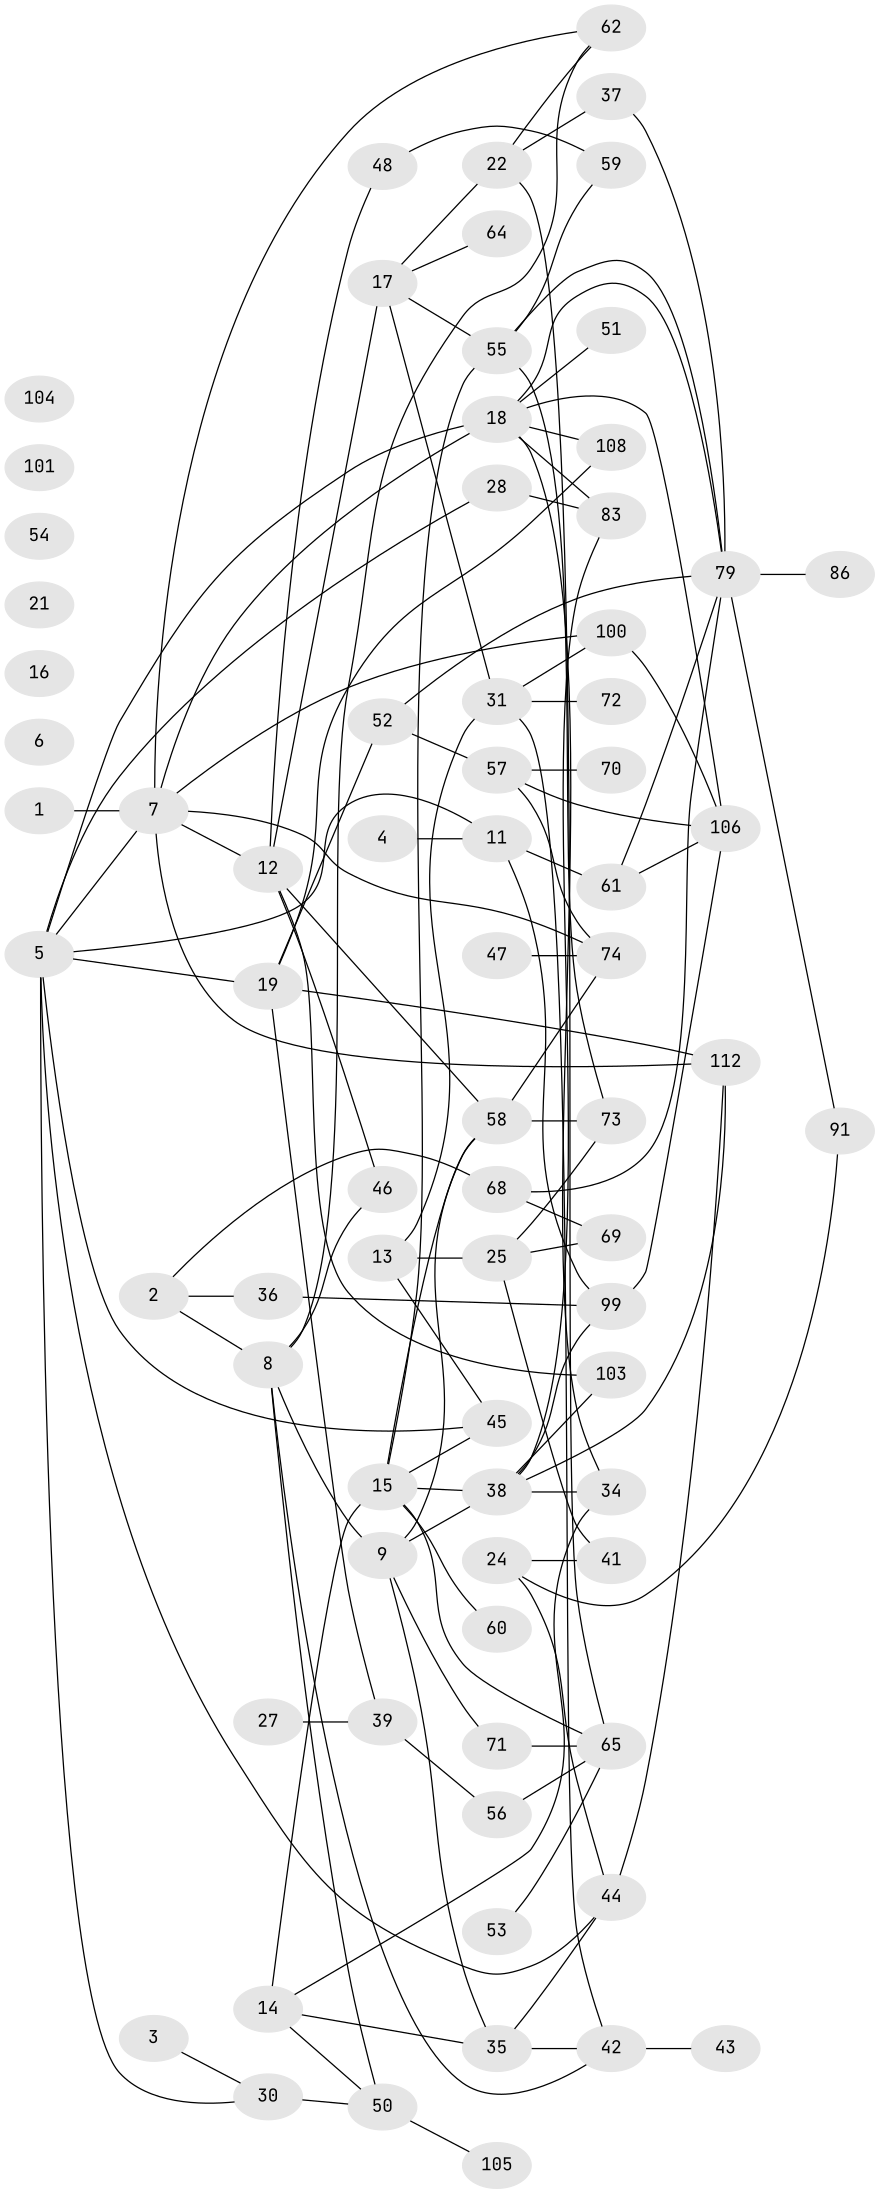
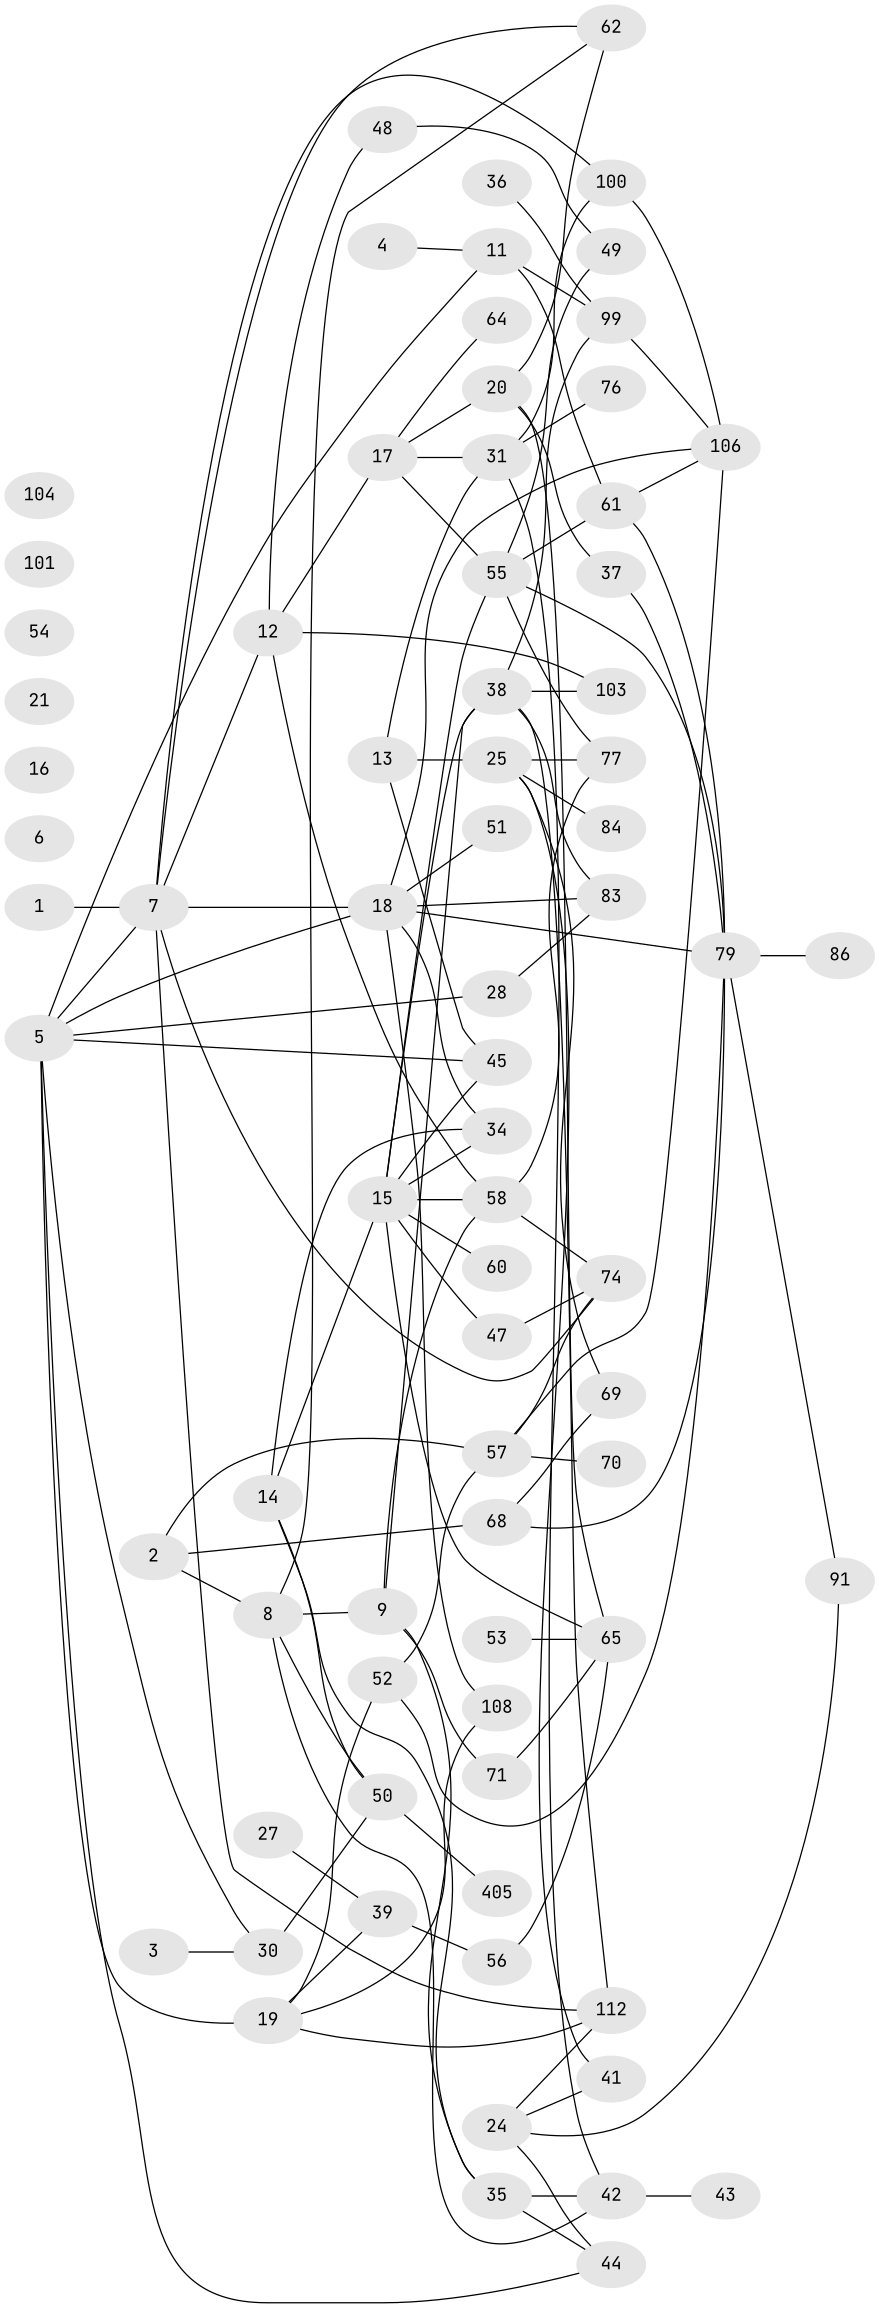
(497, 165) -> (497, 389)
(611, 165) -> (611, 252)
none -> (557, 538)
(611, 702) -> (611, 389)
none -> (611, 829)
(611, 1121) -> (611, 760)
(383, 1190) -> none
none -> (436, 1270)
(211, 1296) -> (323, 1441)
(690, 1483) -> (554, 2069)
(554, 1492) -> (440, 1165)
(497, 2166) -> (497, 1894)
